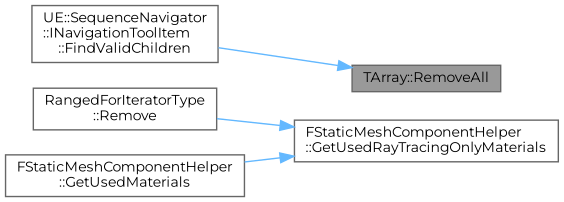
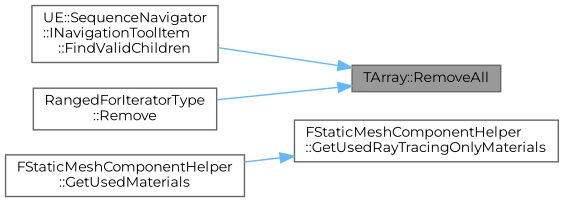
(248, 122) -> (277, 94)
